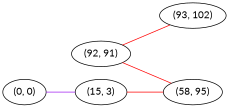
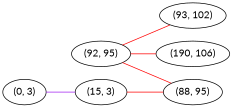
(101, 54) -> (101, 54)
none -> (193, 54)
(24, 92) -> (24, 92)
(193, 92) -> (193, 92)
